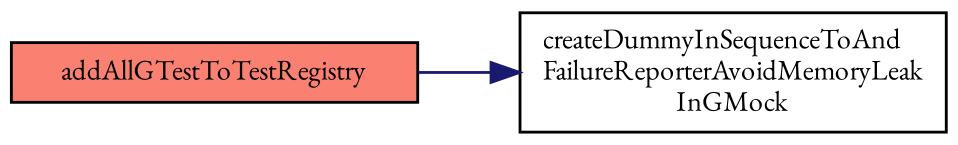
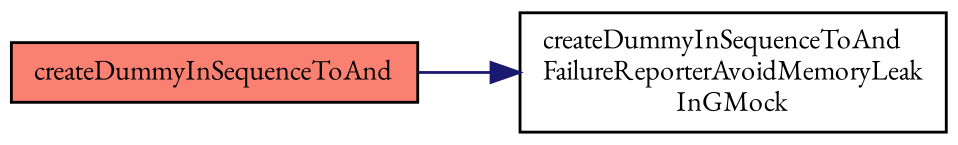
(215, 72) -> (215, 72)
